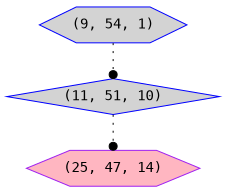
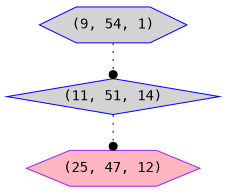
(113, 97) -> (113, 97)
(113, 168) -> (113, 168)
